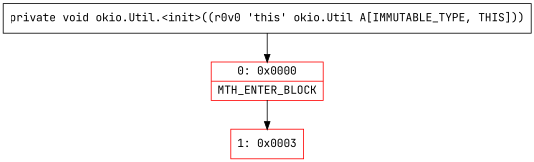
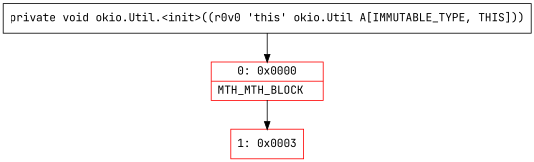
(267, 90) -> (261, 90)
